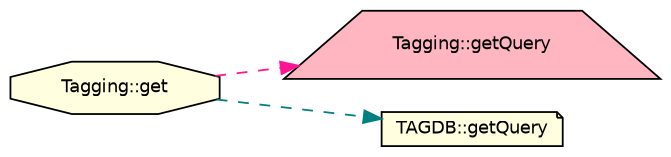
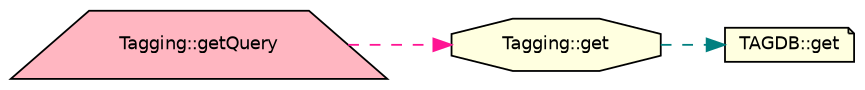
(248, 72) -> (391, 45)
(472, 129) -> (790, 45)
